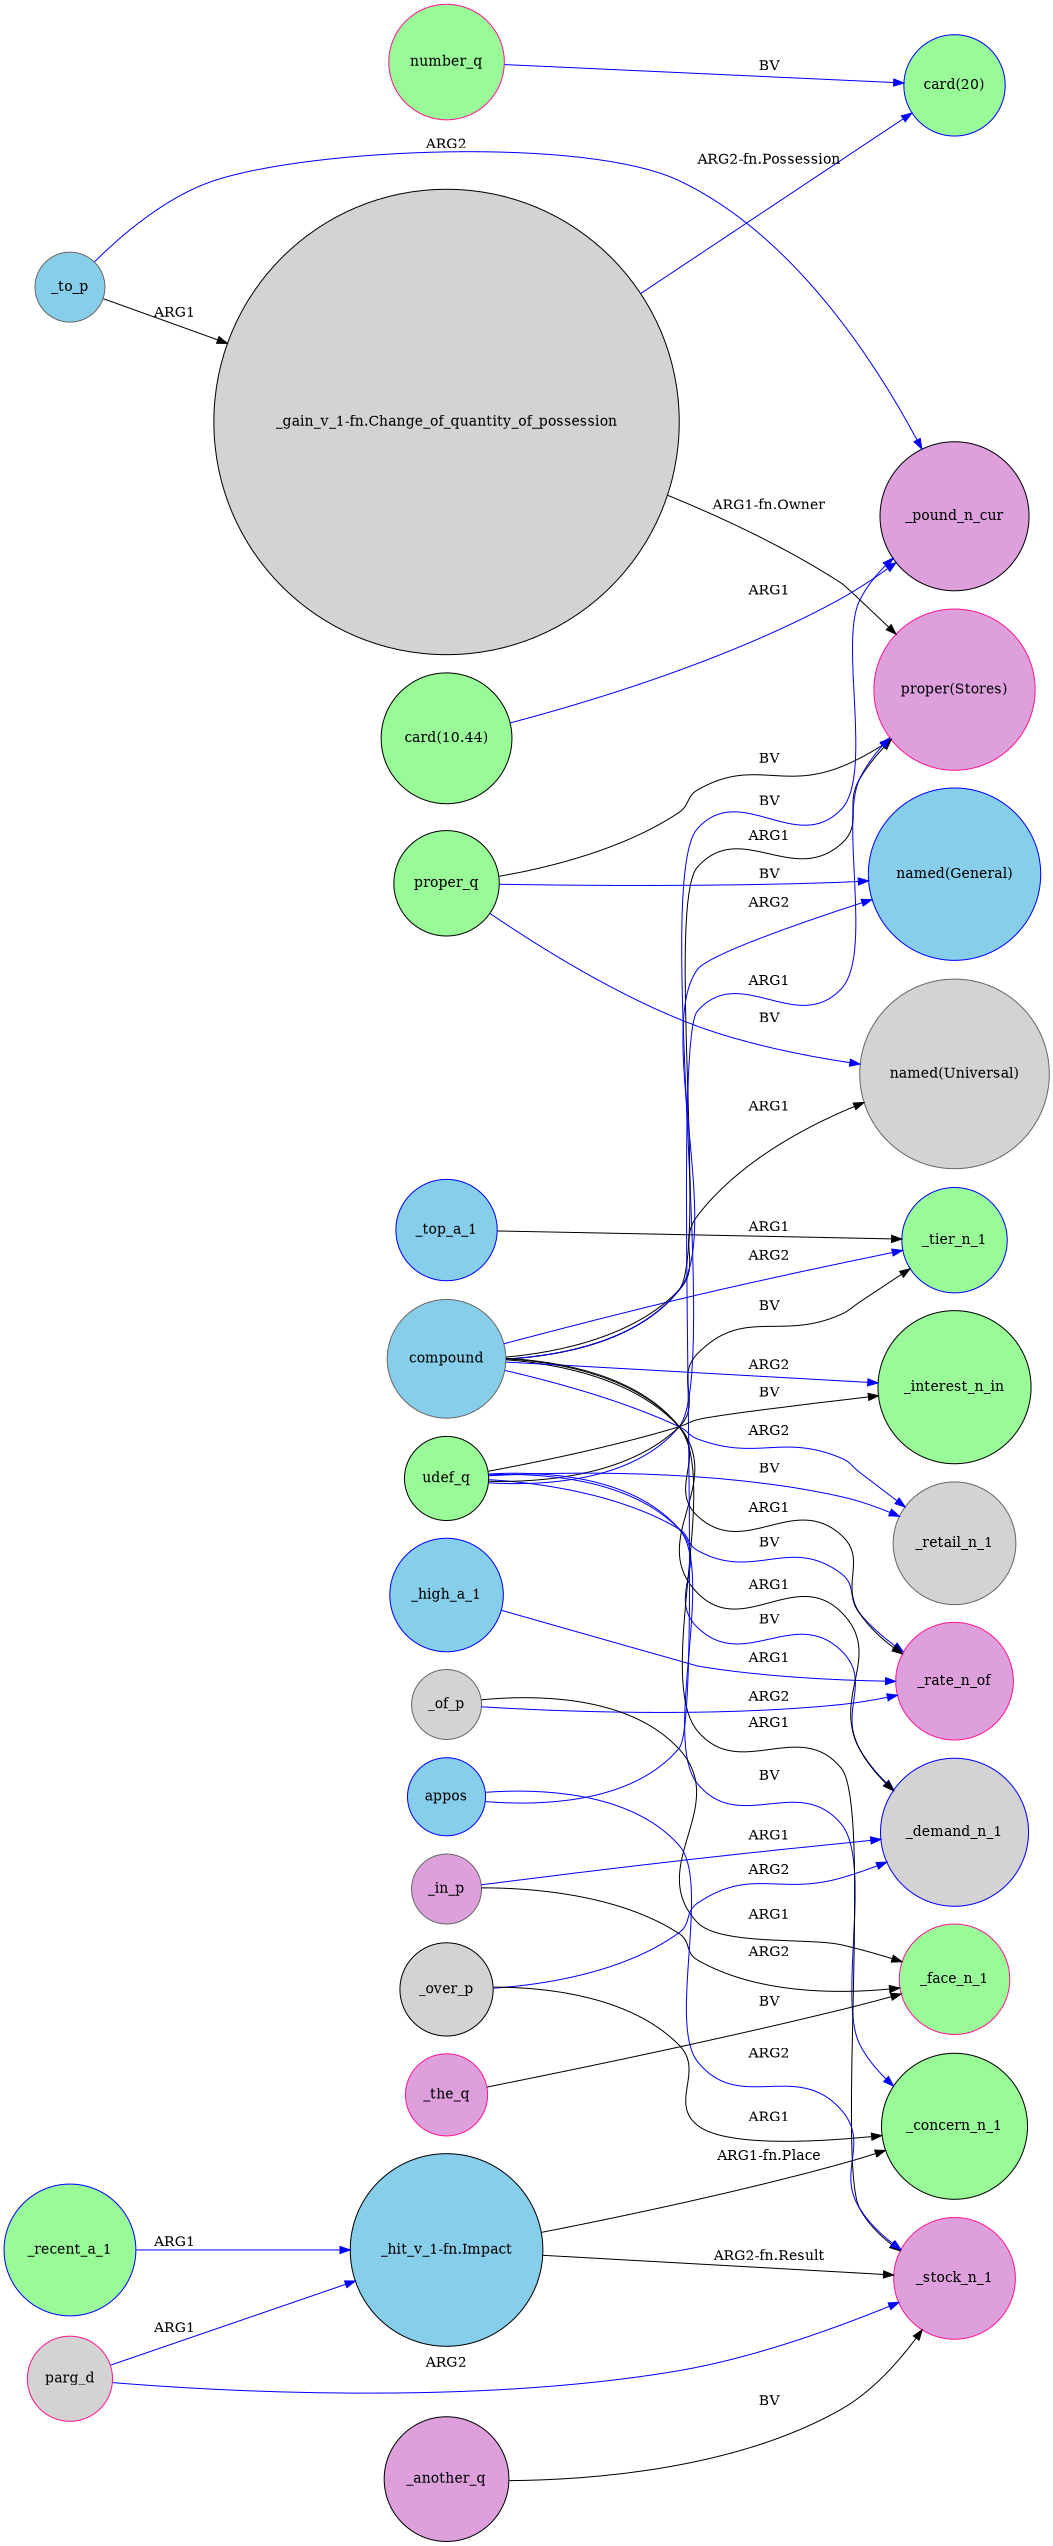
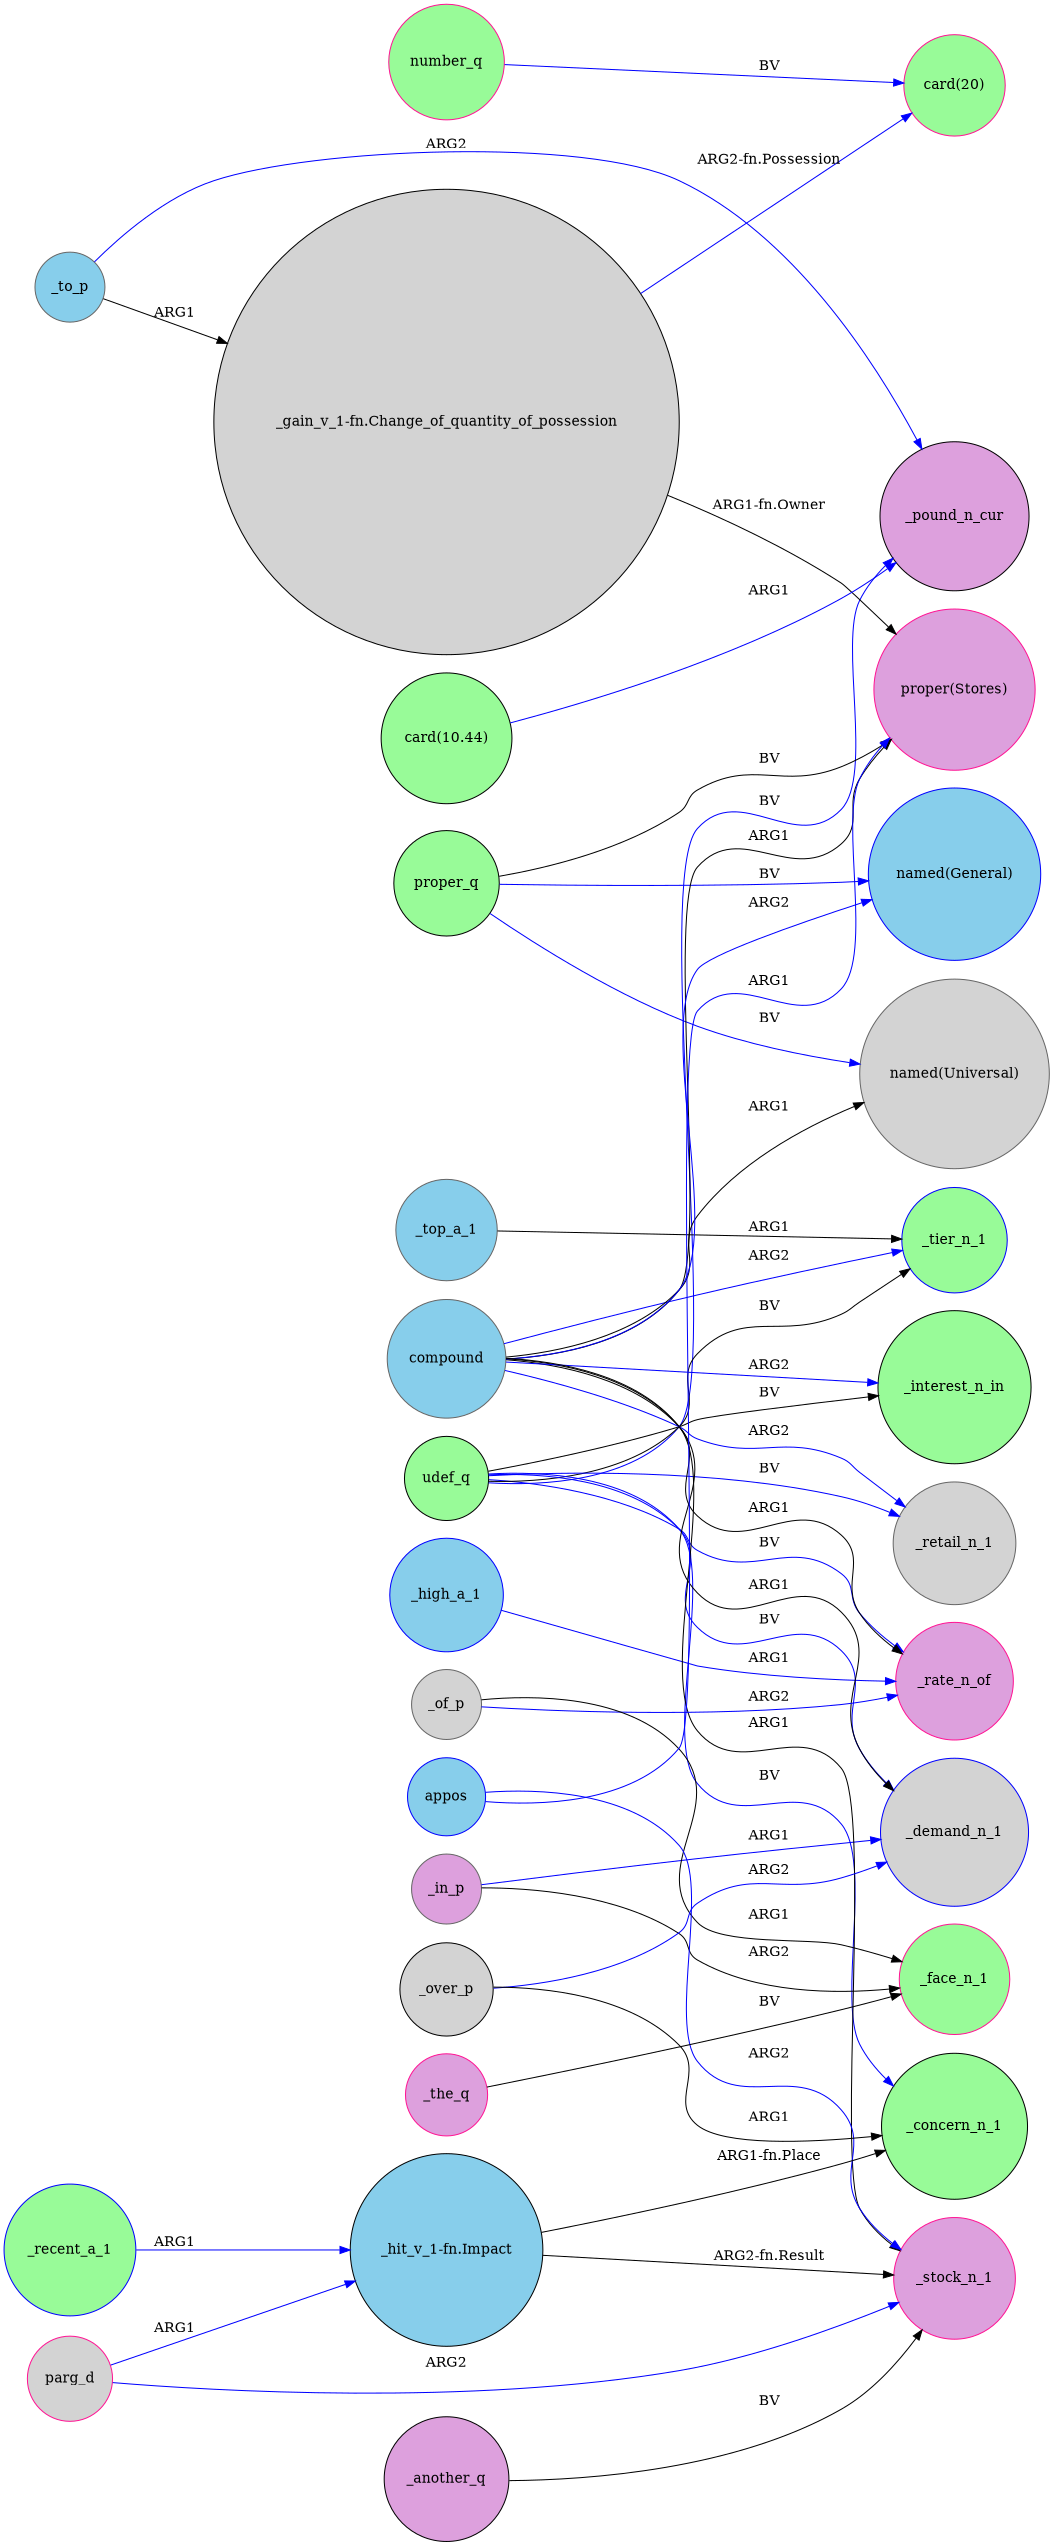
(955, 85) -> (955, 85)
(447, 1230) -> (447, 1230)
